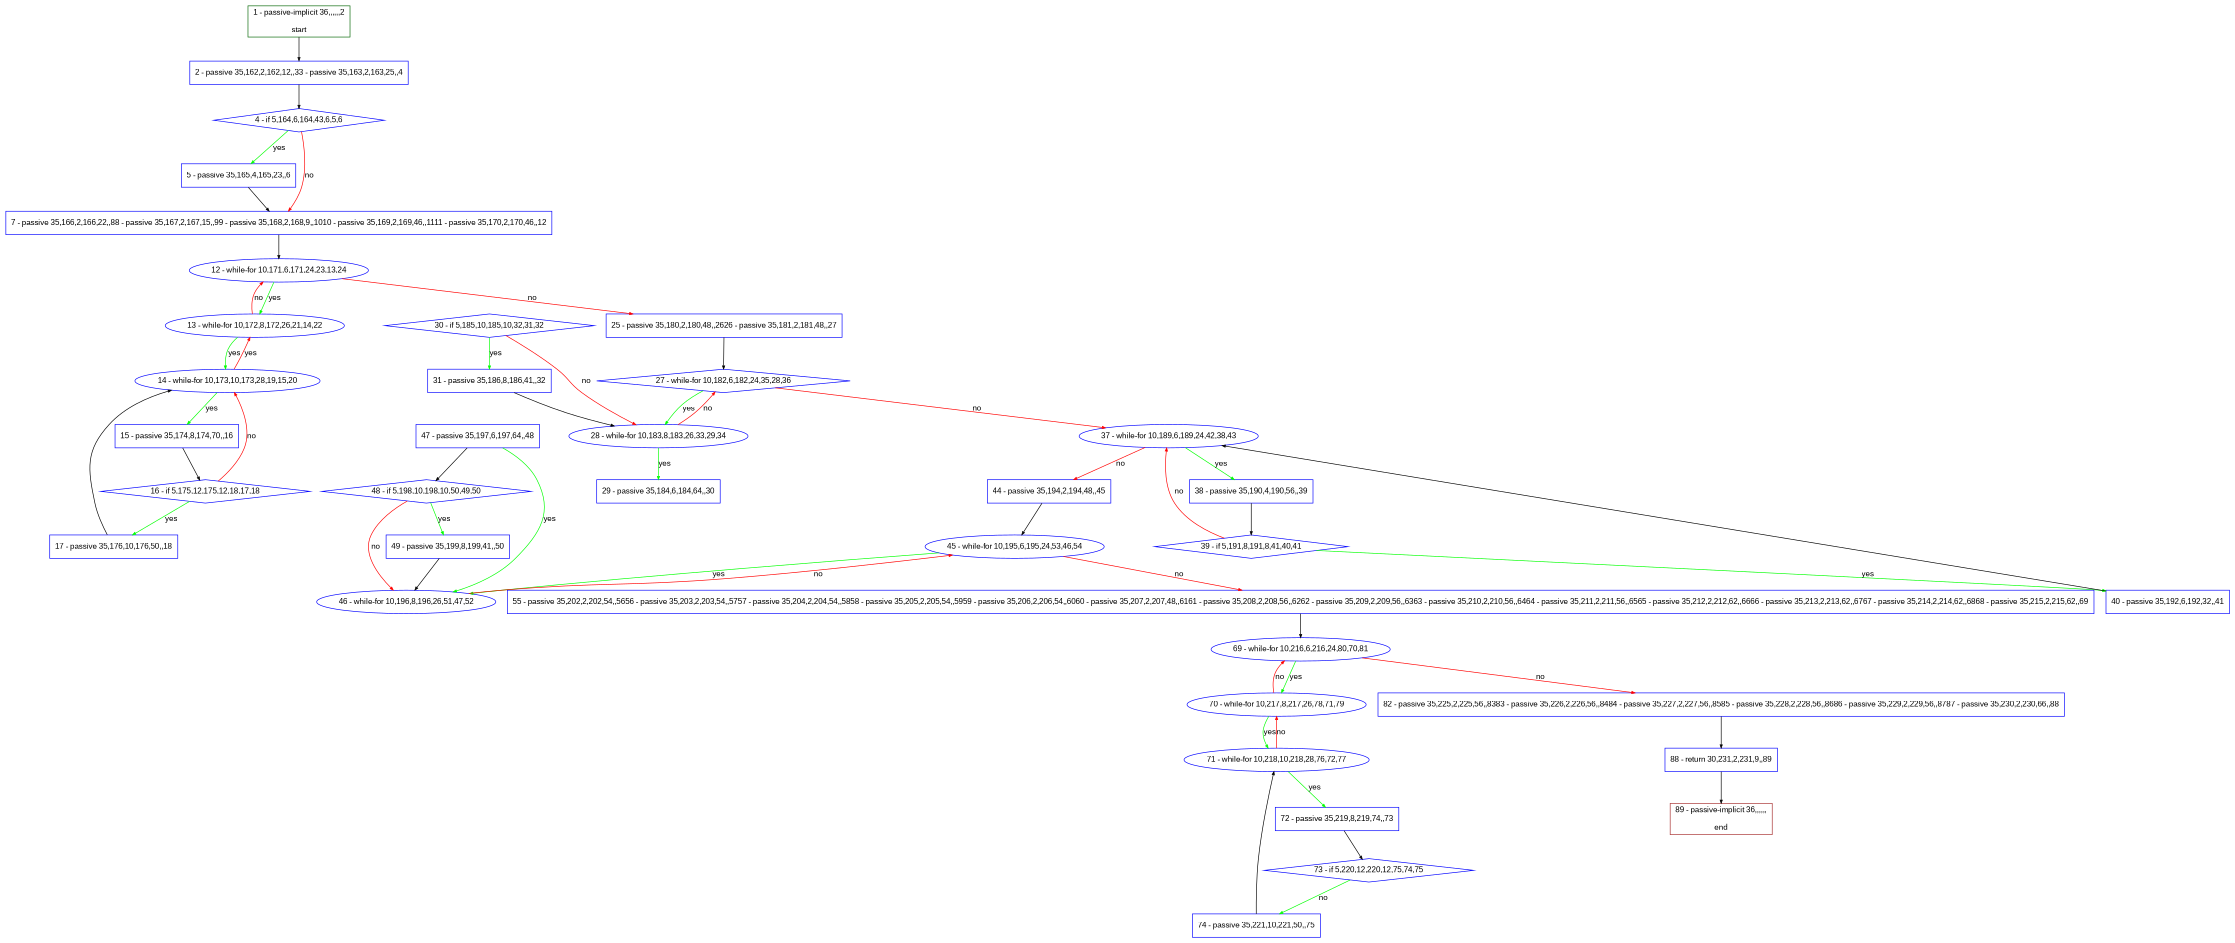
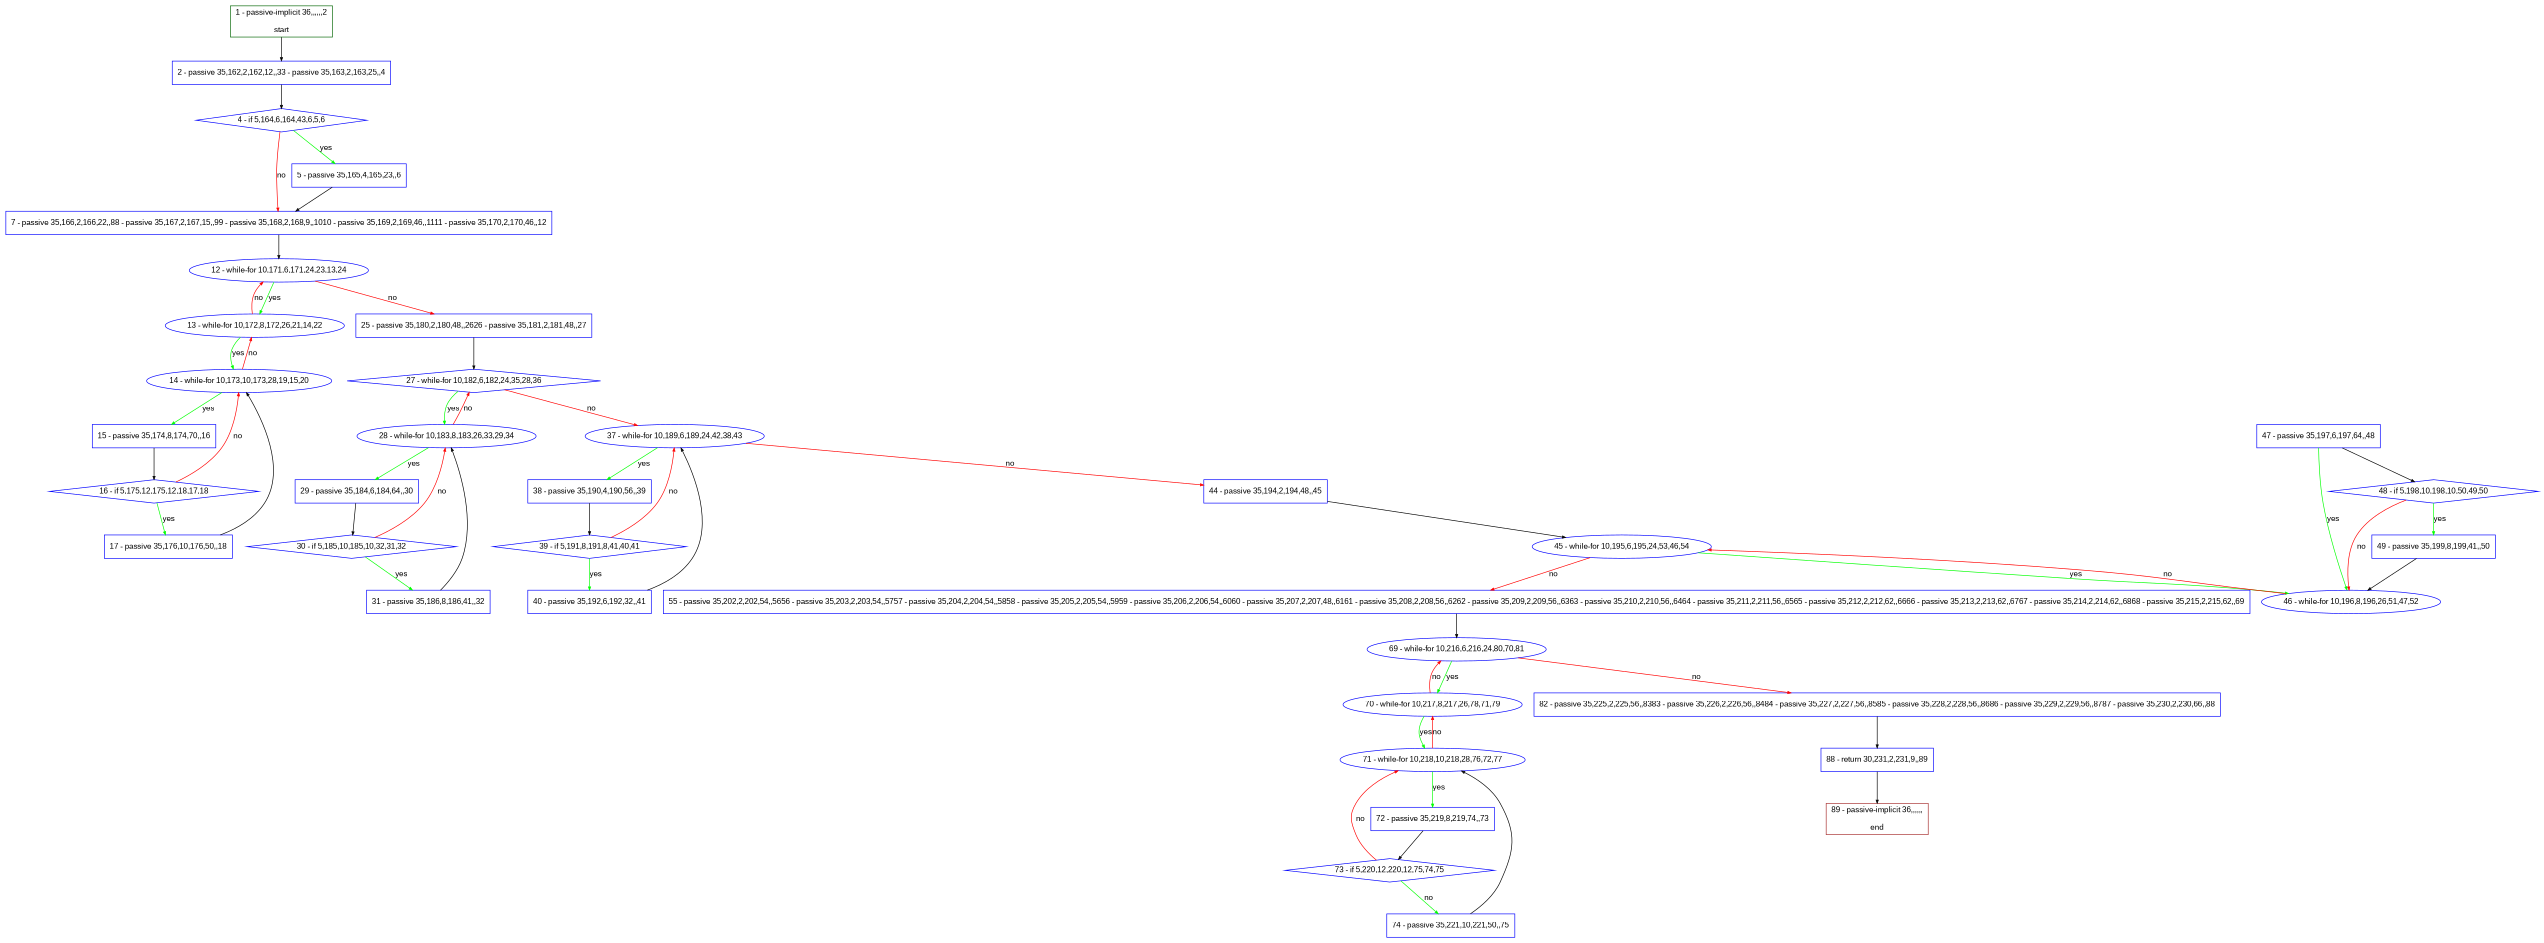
(251, 353) -> (253, 353)
none -> (354, 517)
none -> (1353, 810)
